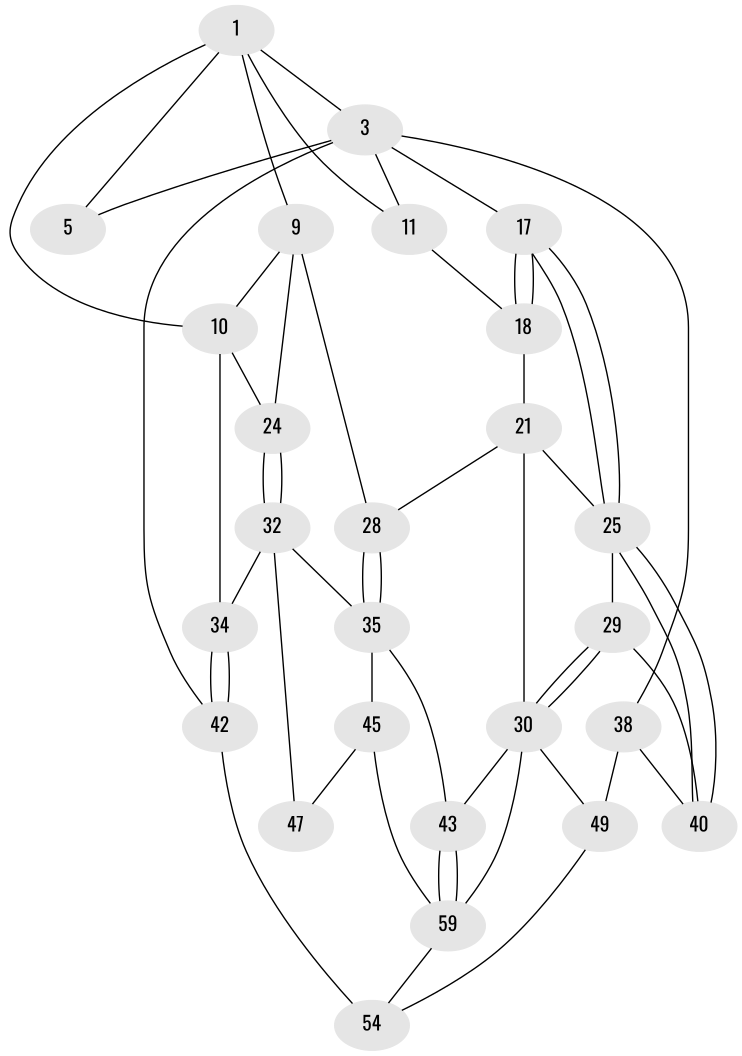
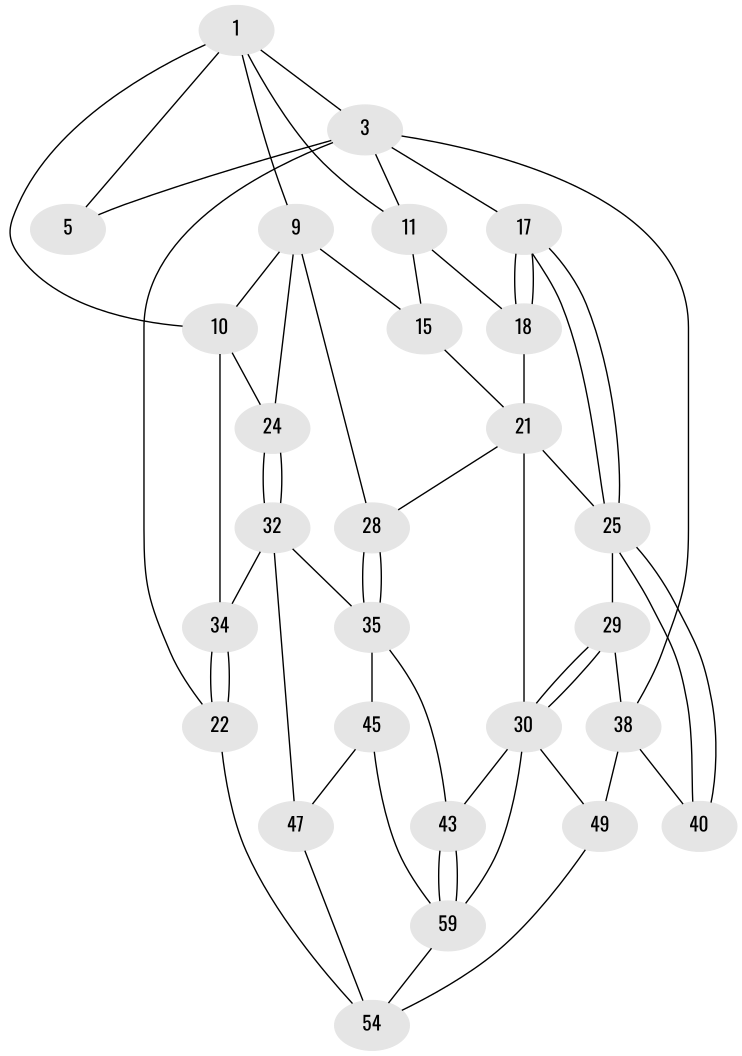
none -> (425, 329)
(680, 719) -> (618, 677)
(220, 727) -> (220, 727)
none -> (334, 926)
